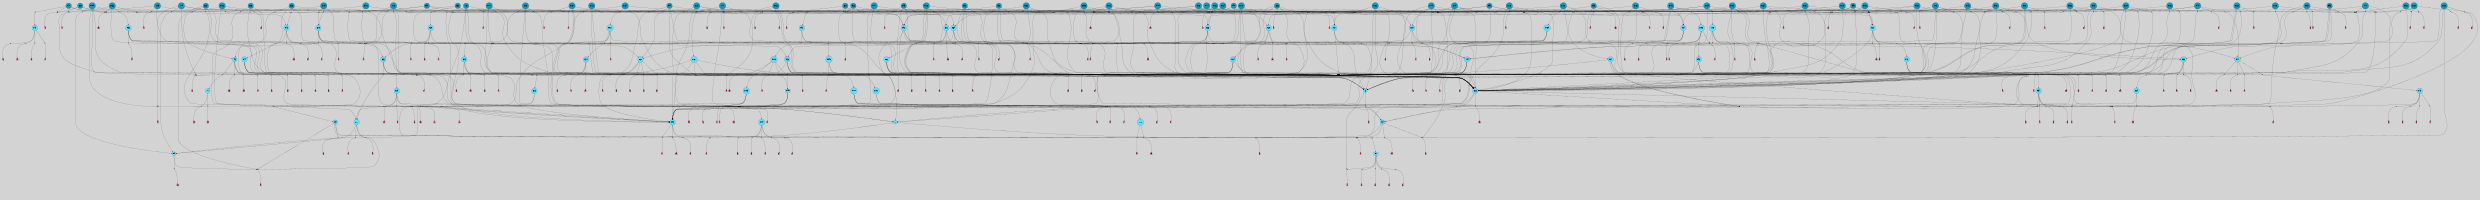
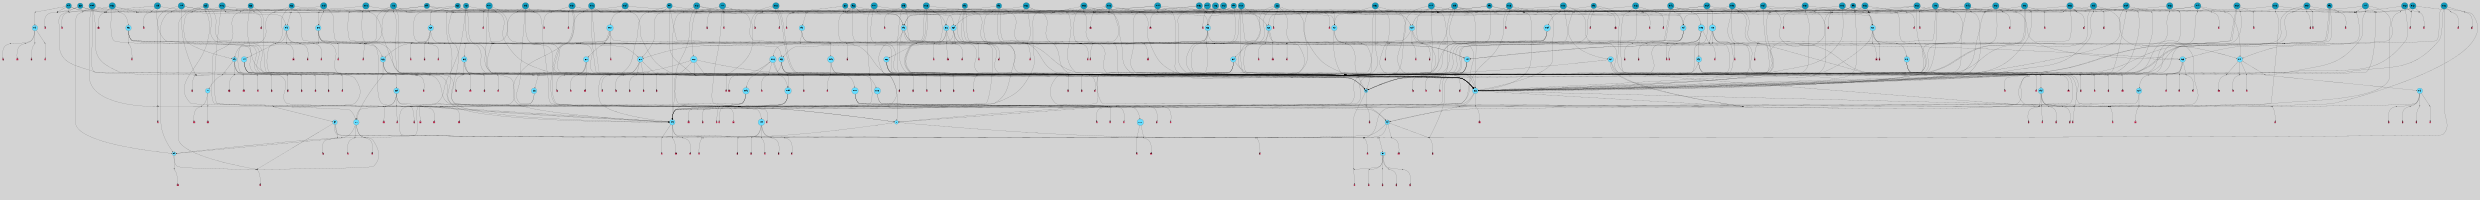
(788, 91) -> (788, 91)
